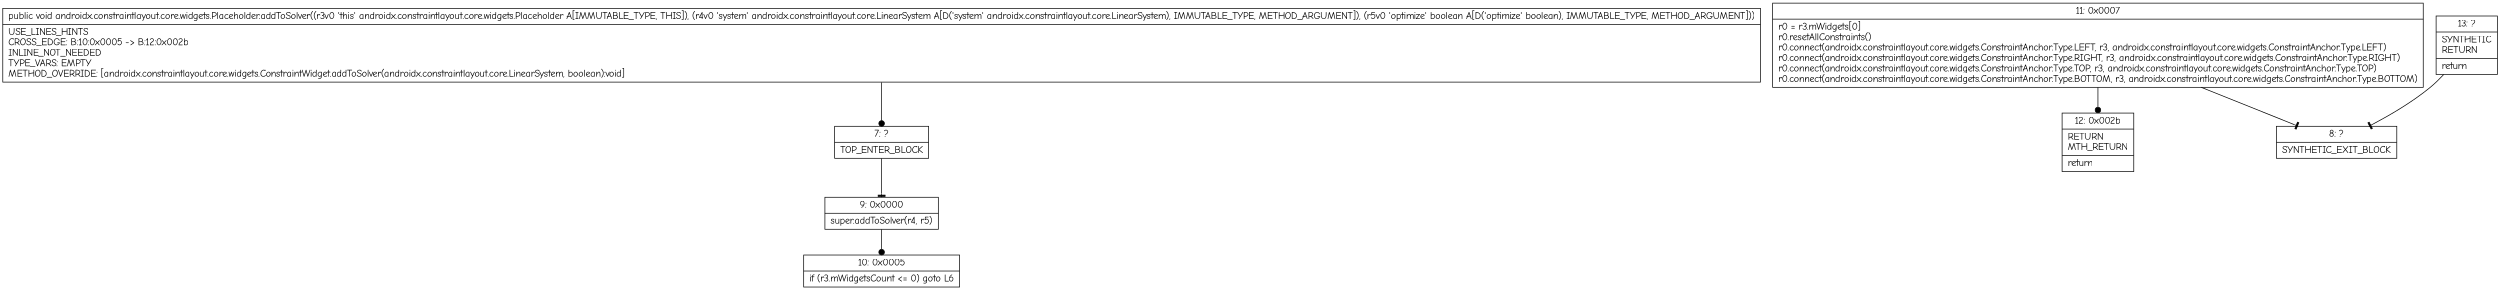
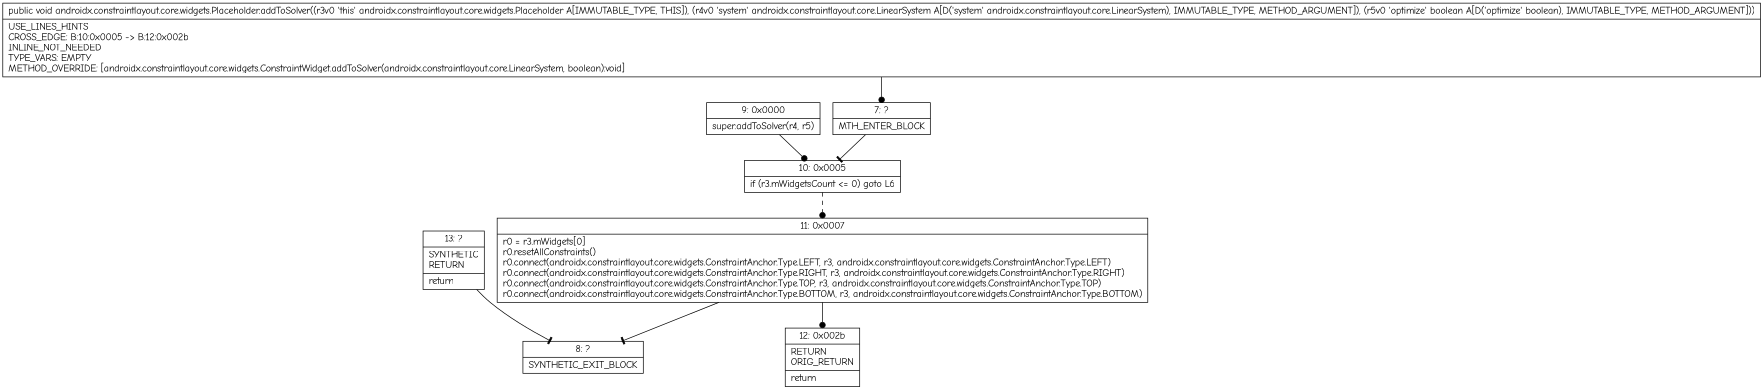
(2098, 147) -> (822, 362)
(882, 150) -> (882, 126)
(882, 176) -> (853, 146)
none -> (822, 202)
